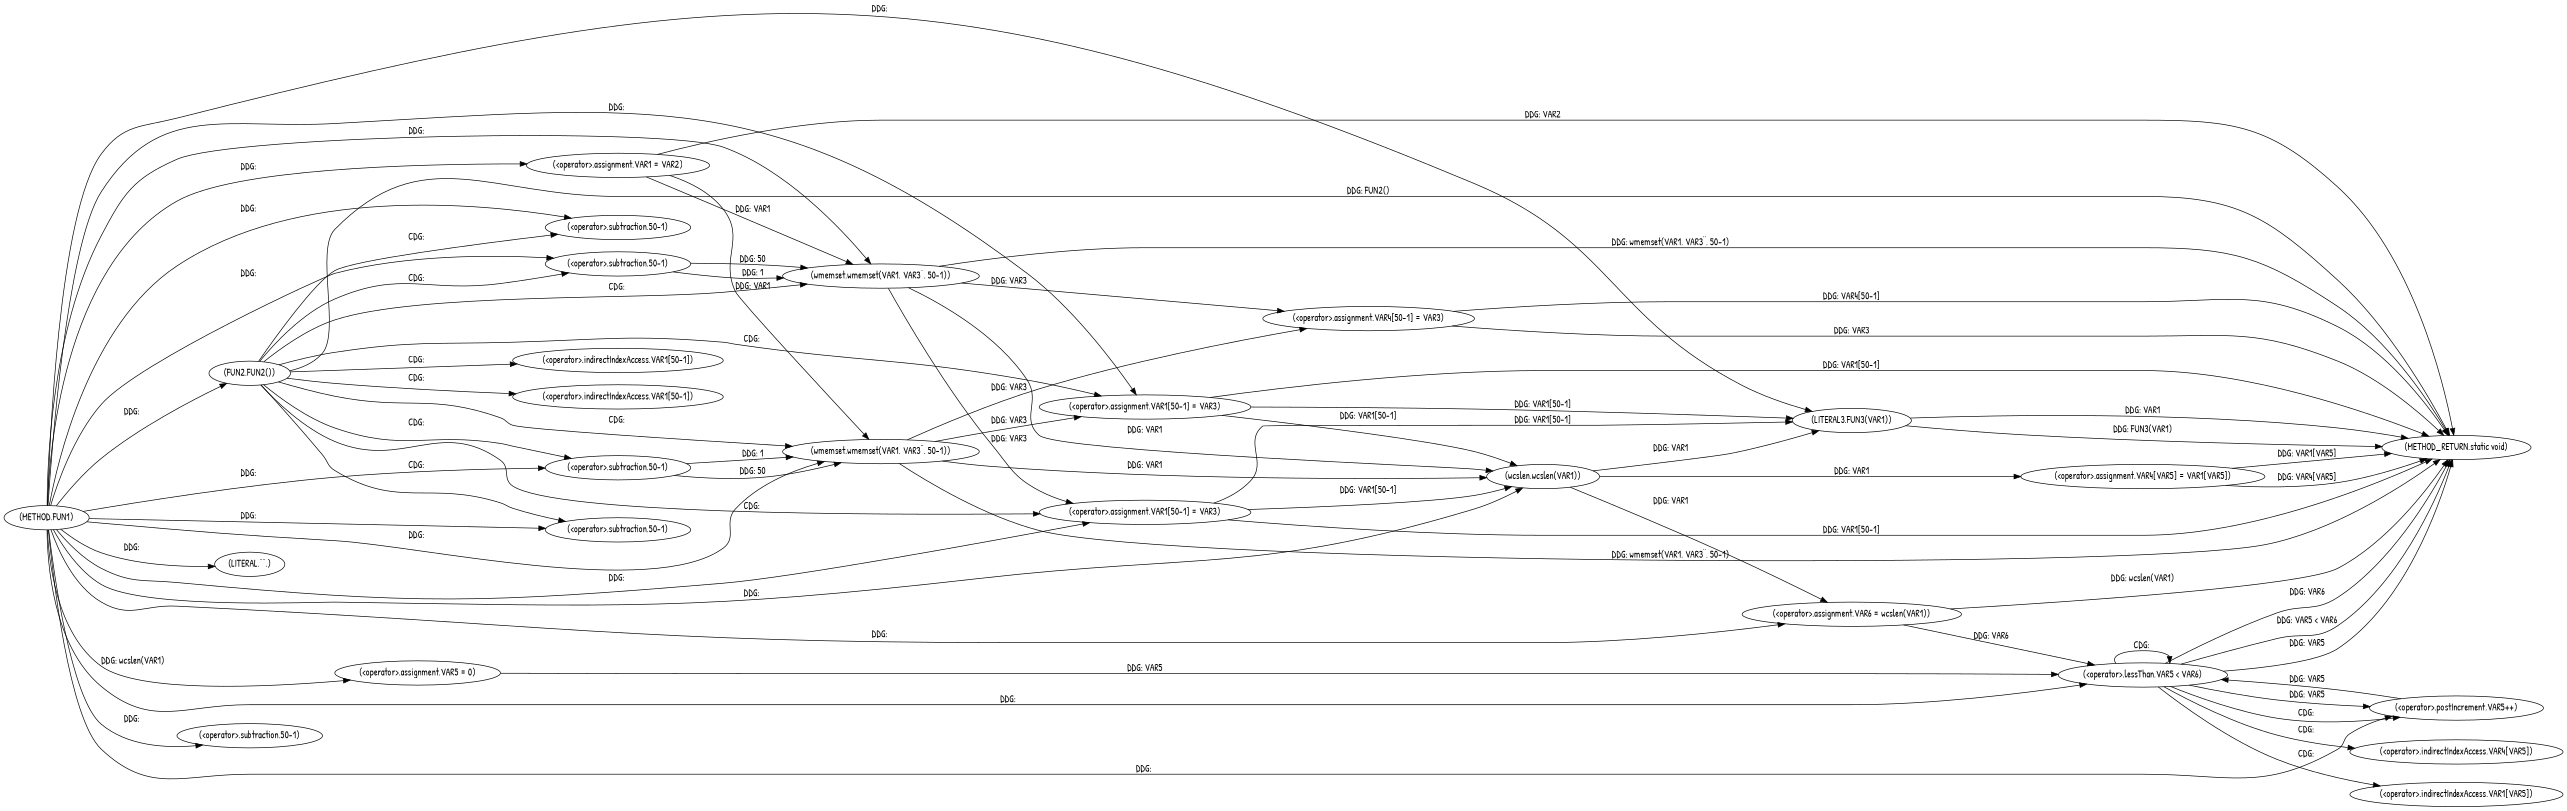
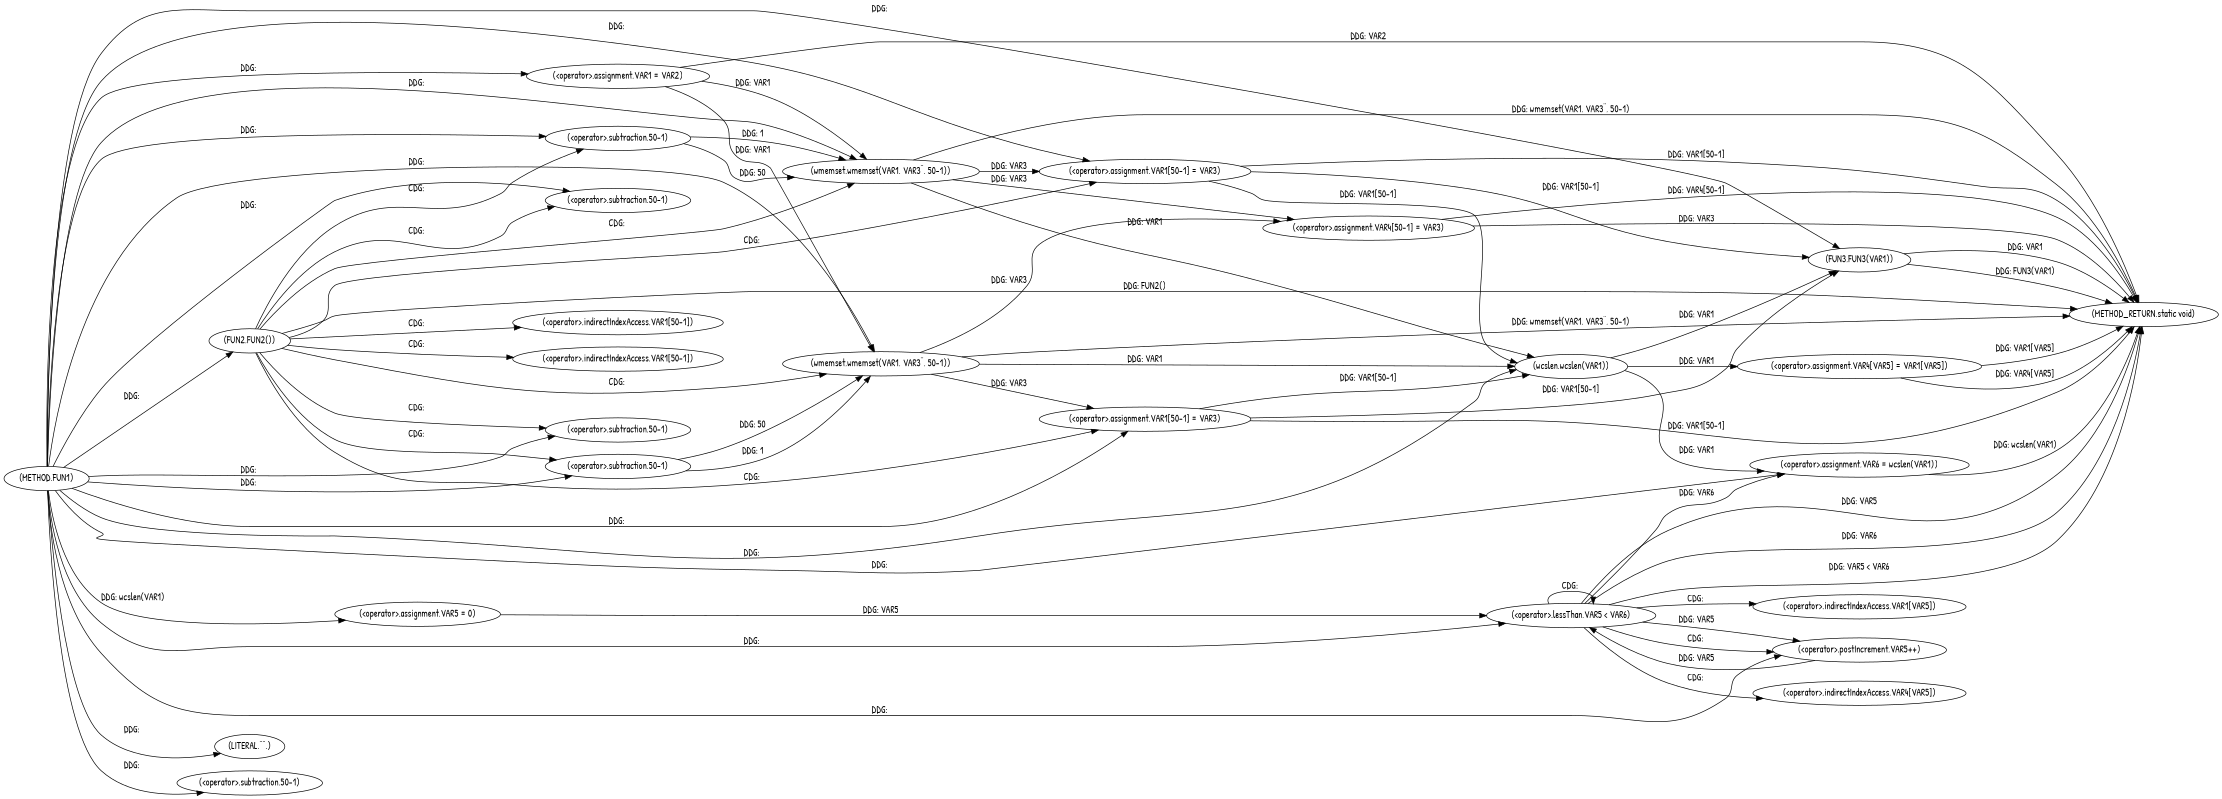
(1852, 421) -> (1859, 260)
(1996, 644) -> (1666, 515)
